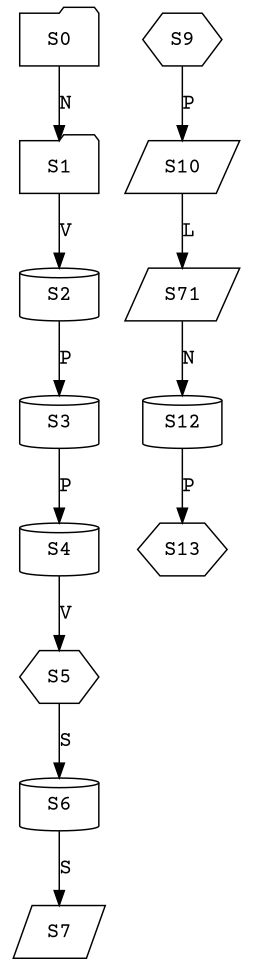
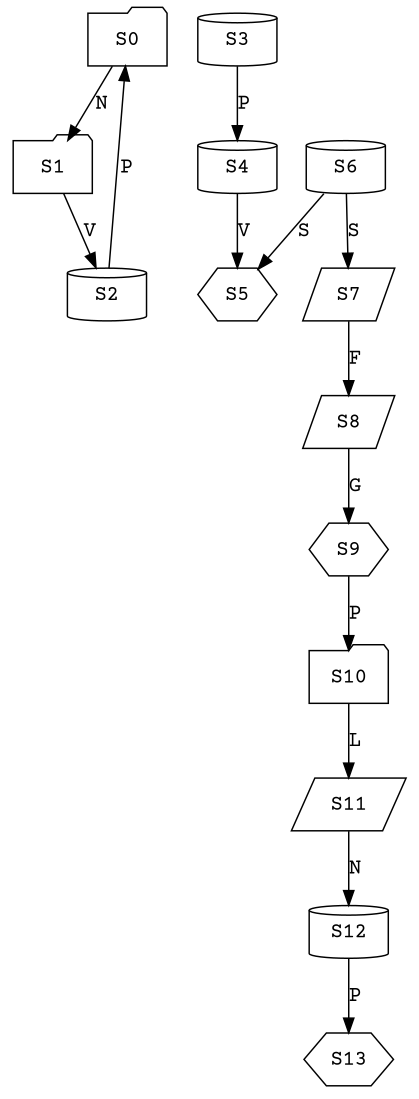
(182, 167) -> (349, 677)
(182, 295) -> (349, 804)
(59, 351) -> (117, 175)
none -> (349, 422)
(59, 733) -> (296, 226)
